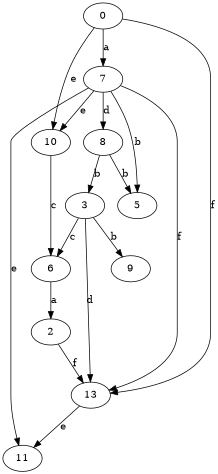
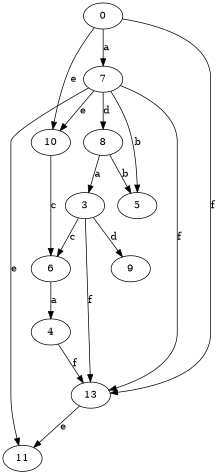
(98, 174) -> (98, 174)
(114, 237) -> (114, 237)
(90, 300) -> (90, 300)
(51, 332) -> (51, 332)
